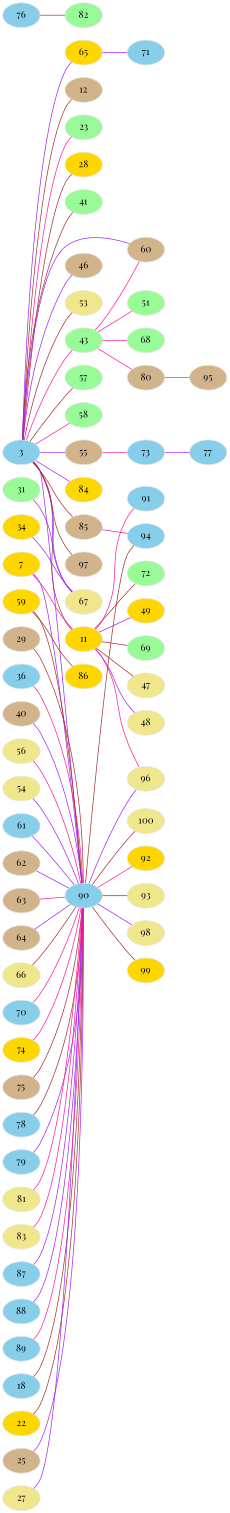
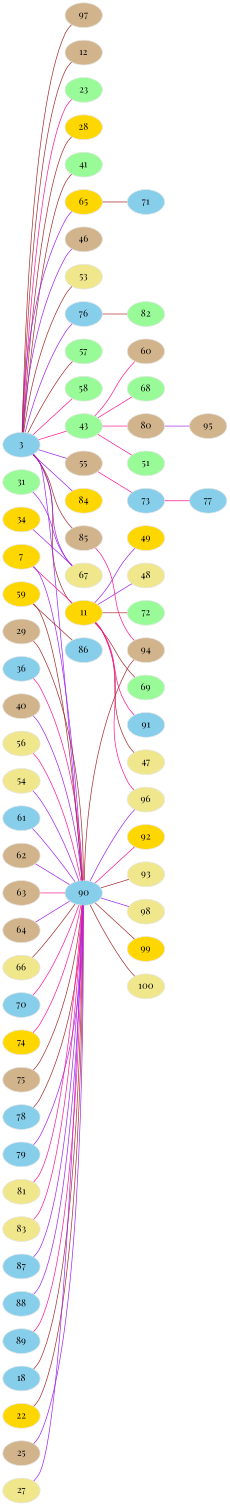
(115, 53) -> (115, 202)
(57, 257) -> (44, 376)
(177, 452) -> (177, 501)
(146, 536) -> (146, 650)
(84, 676) -> (84, 650)
